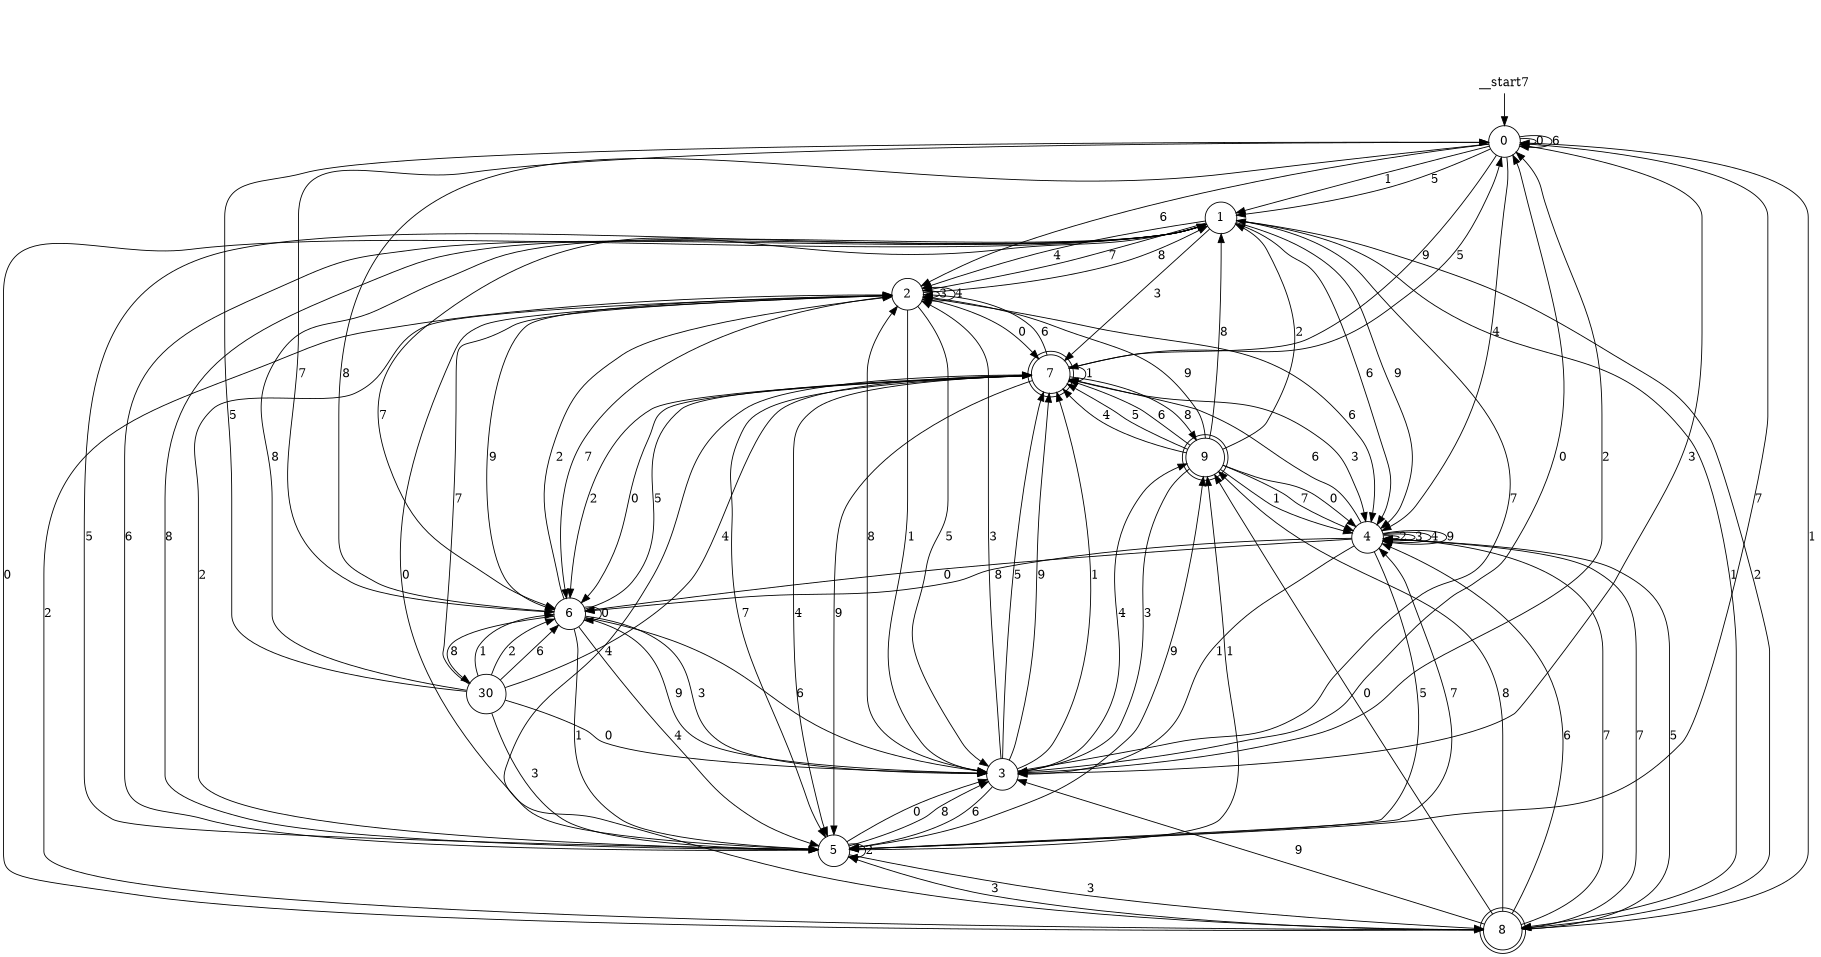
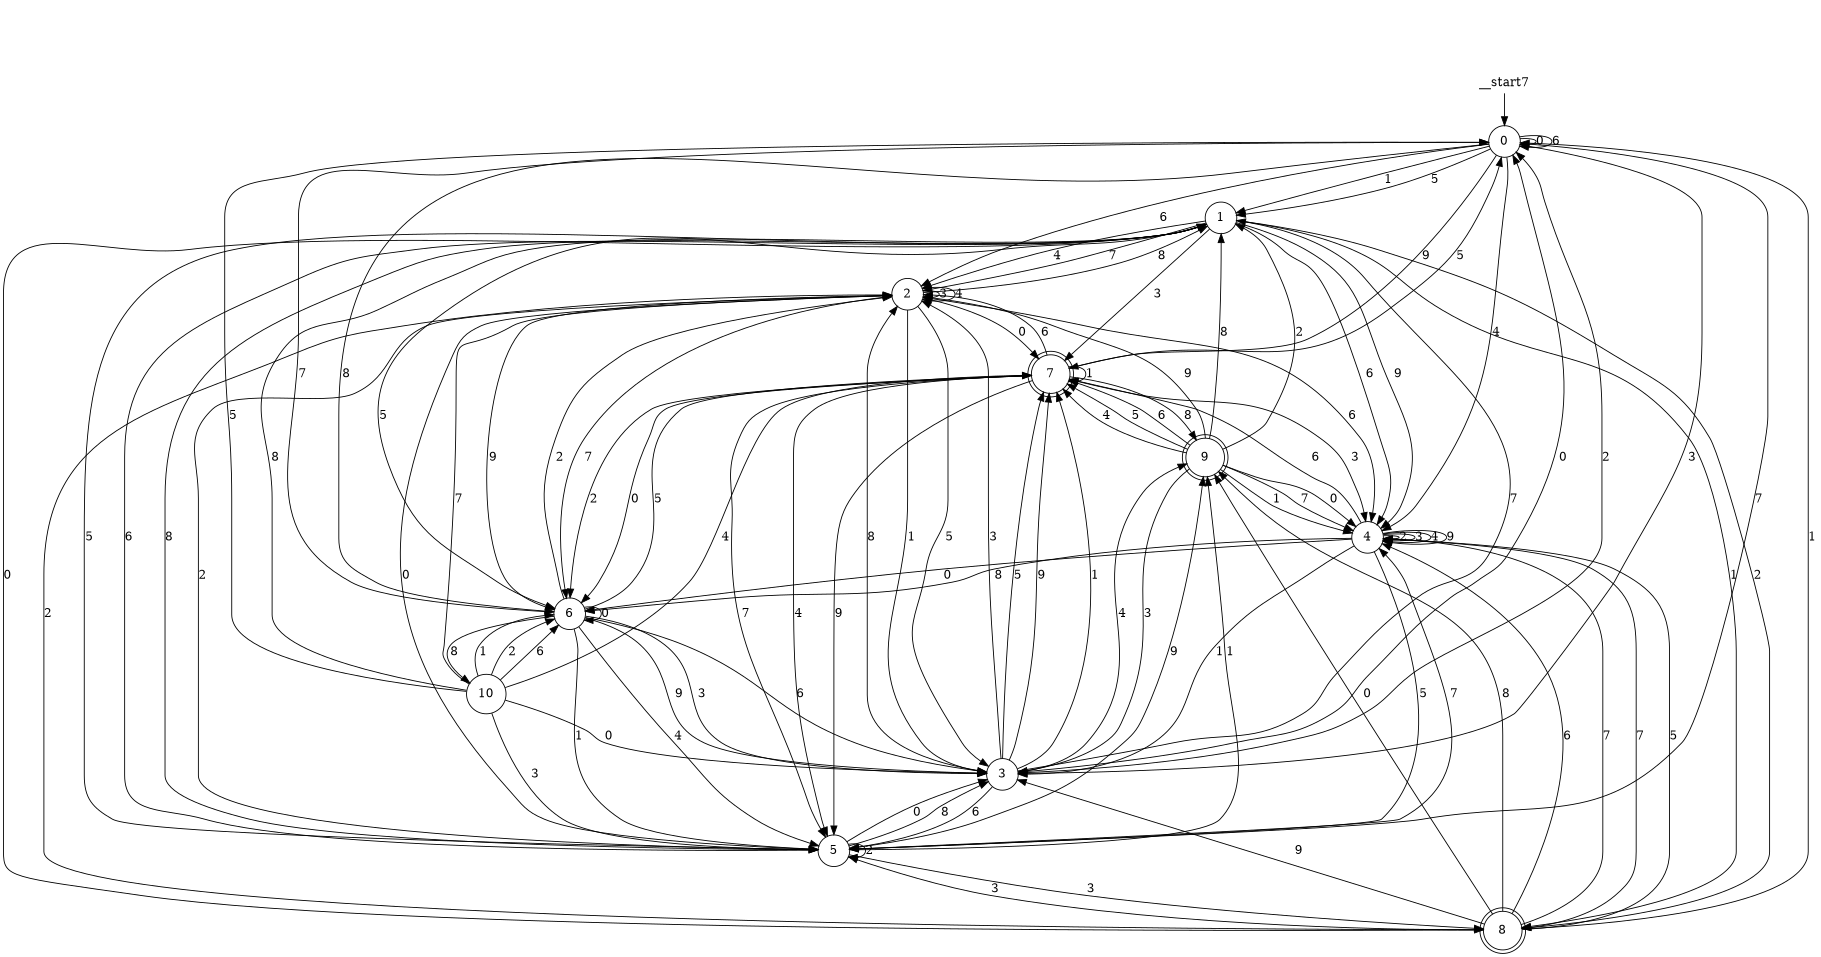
(384, 416) -> (384, 416)
(486, 694) -> (486, 694)
(582, 816) -> none
